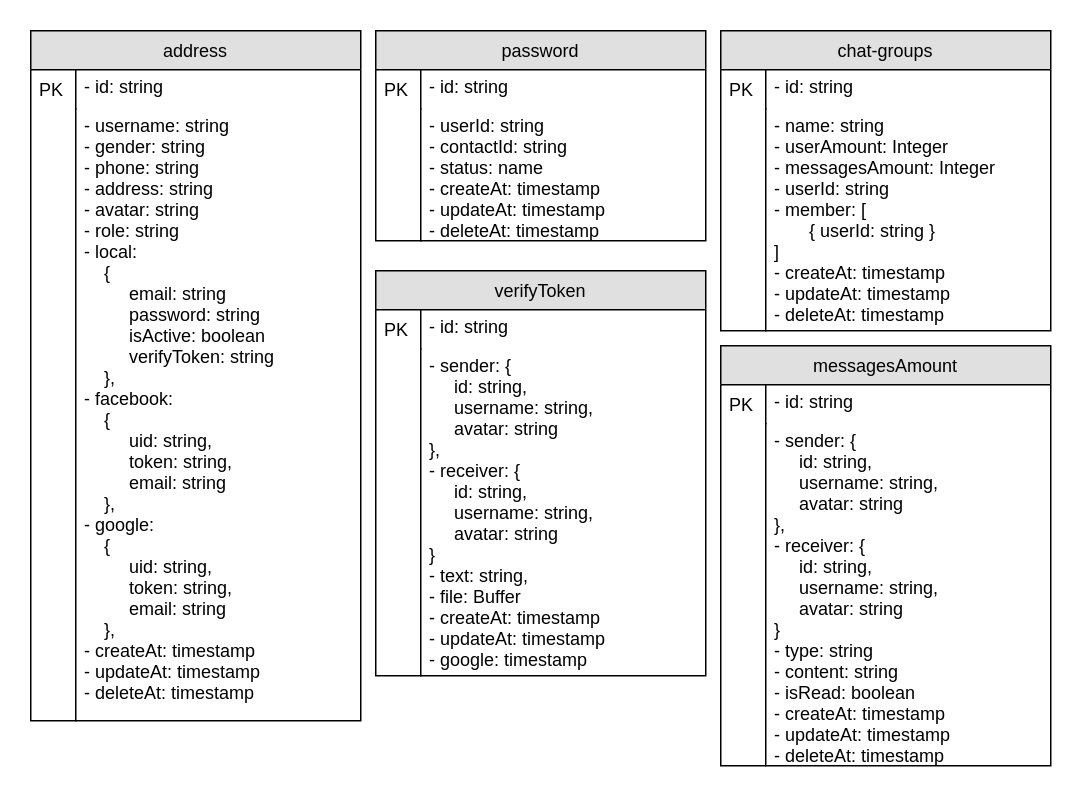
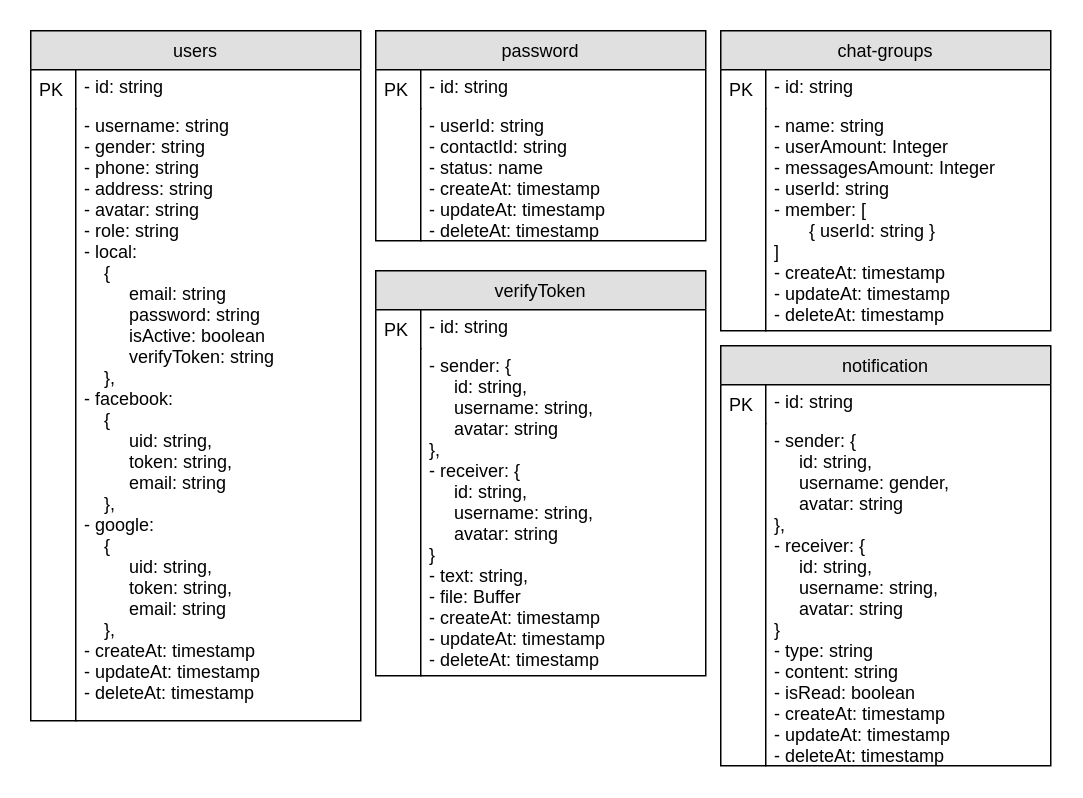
(195, 51) -> (195, 51)
(477, 366) -> (477, 366)
(885, 366) -> (885, 366)
(822, 441) -> (822, 441)
